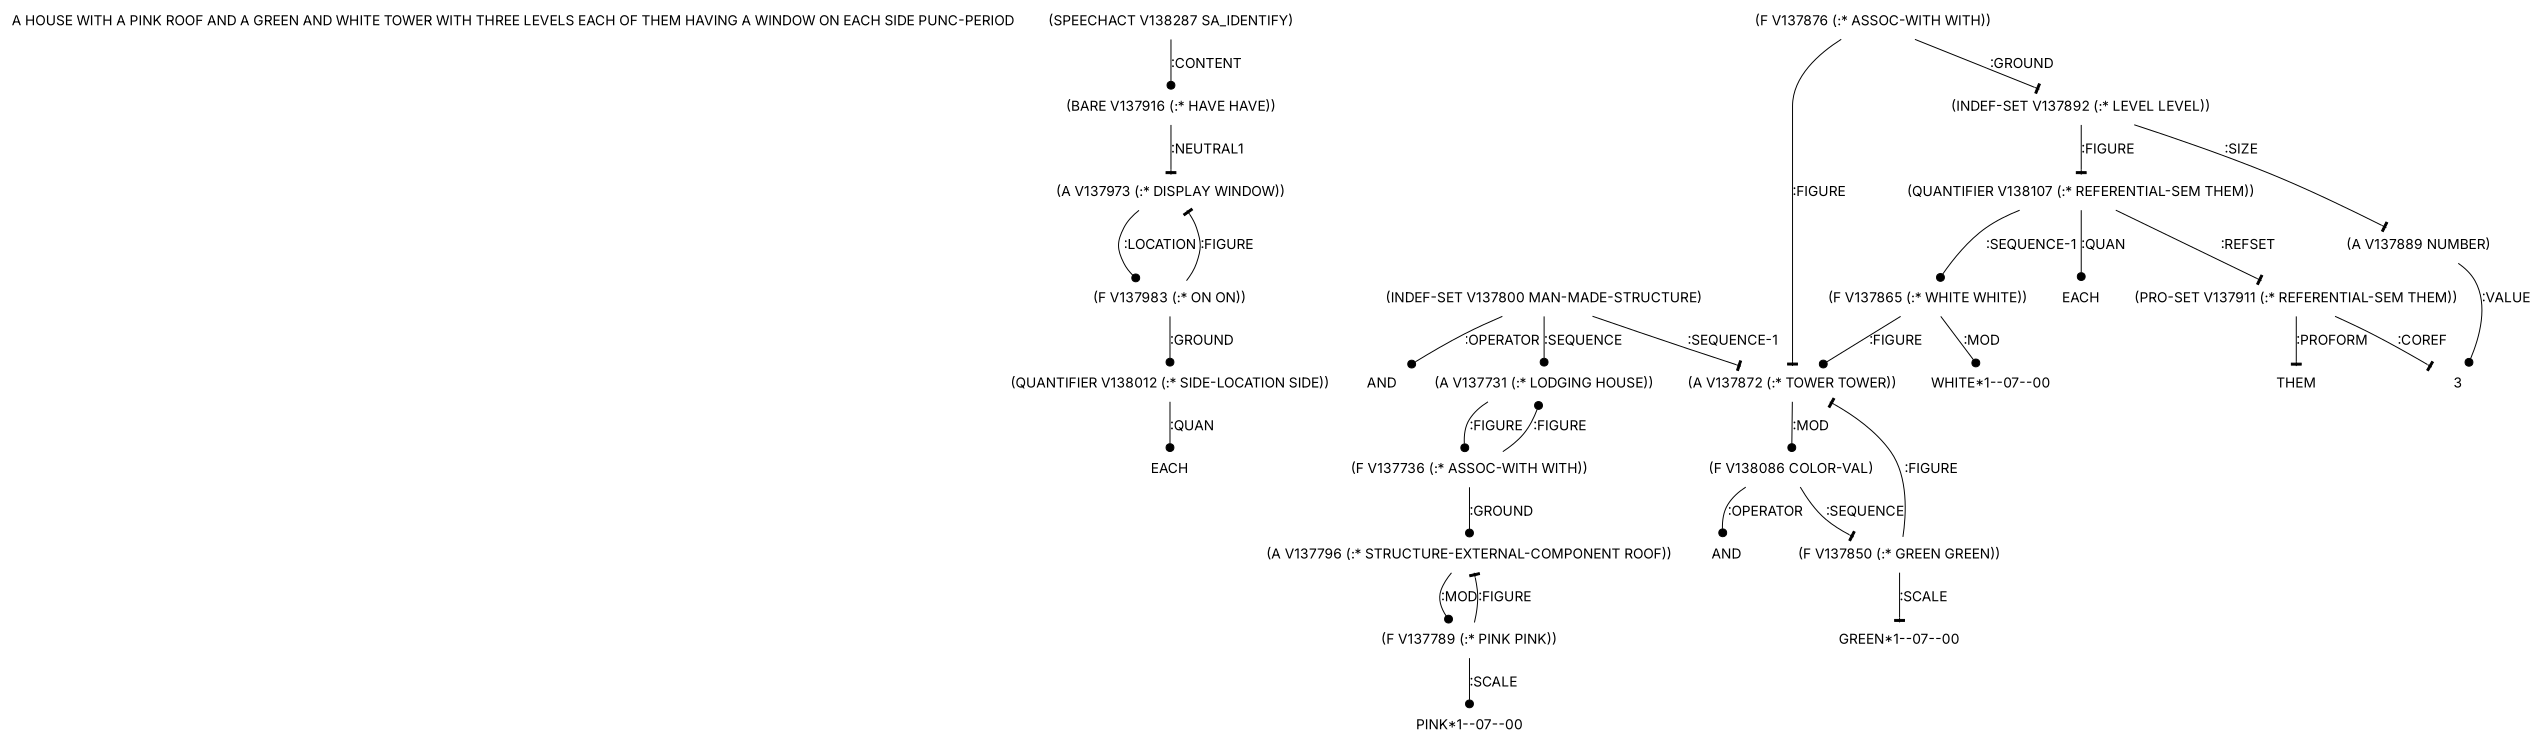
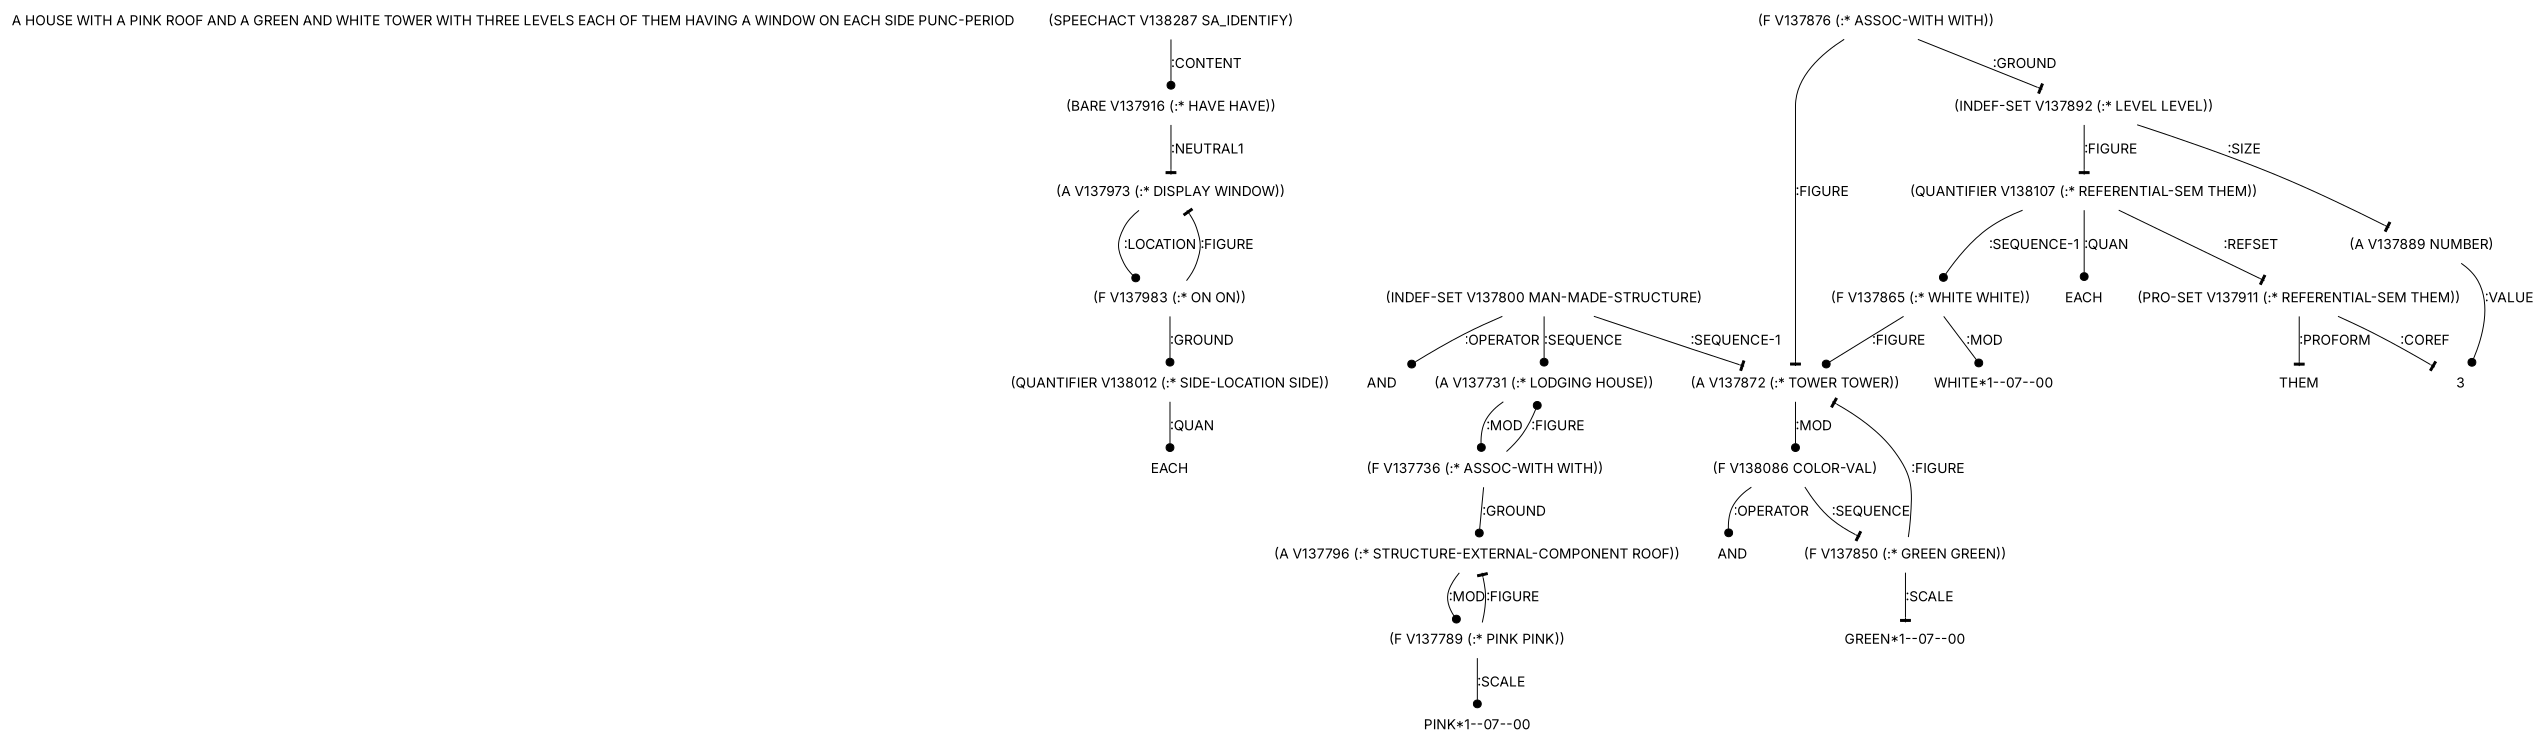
(1496, 427) -> (1504, 427)
